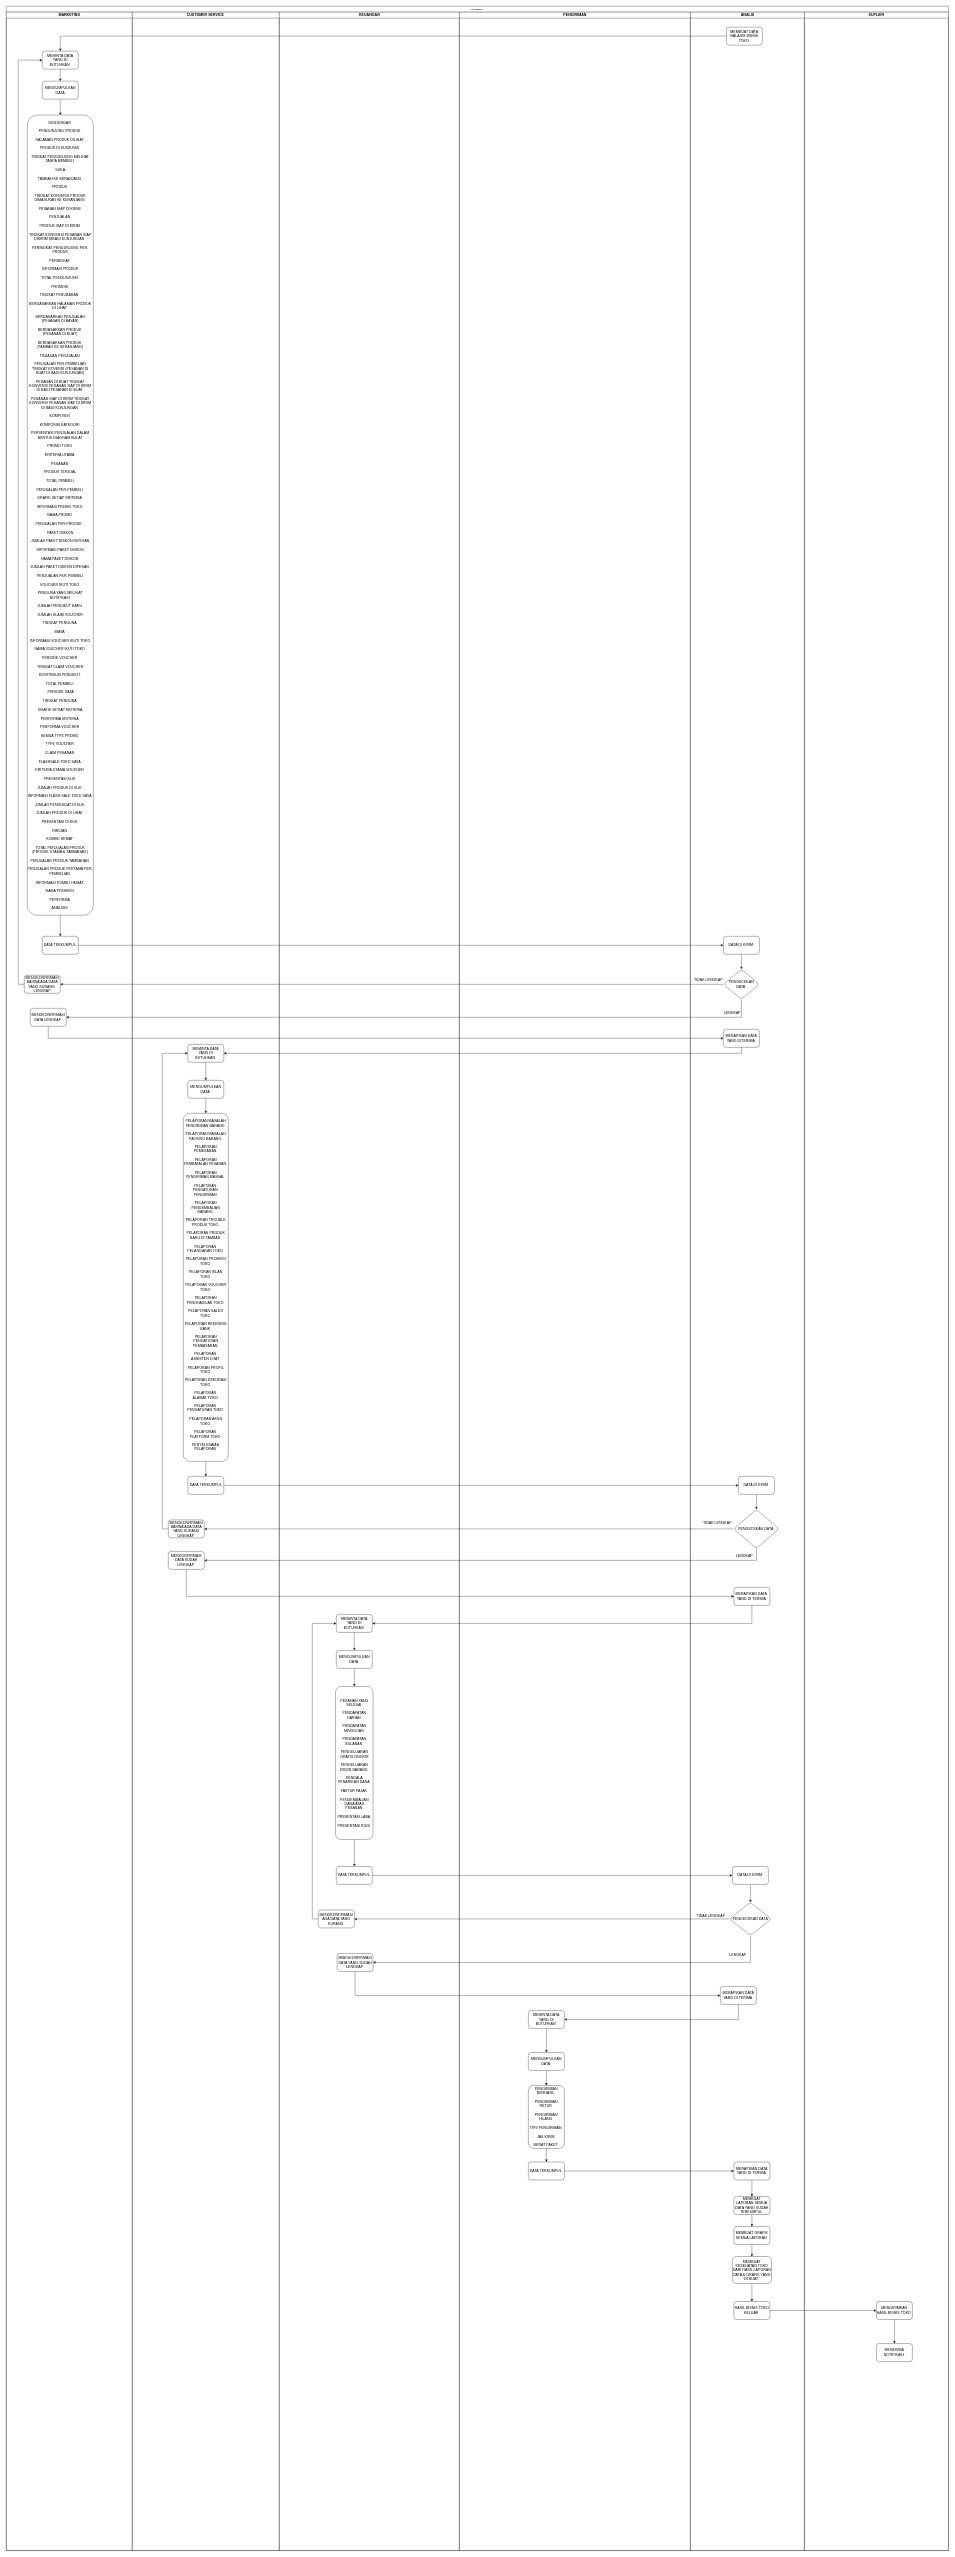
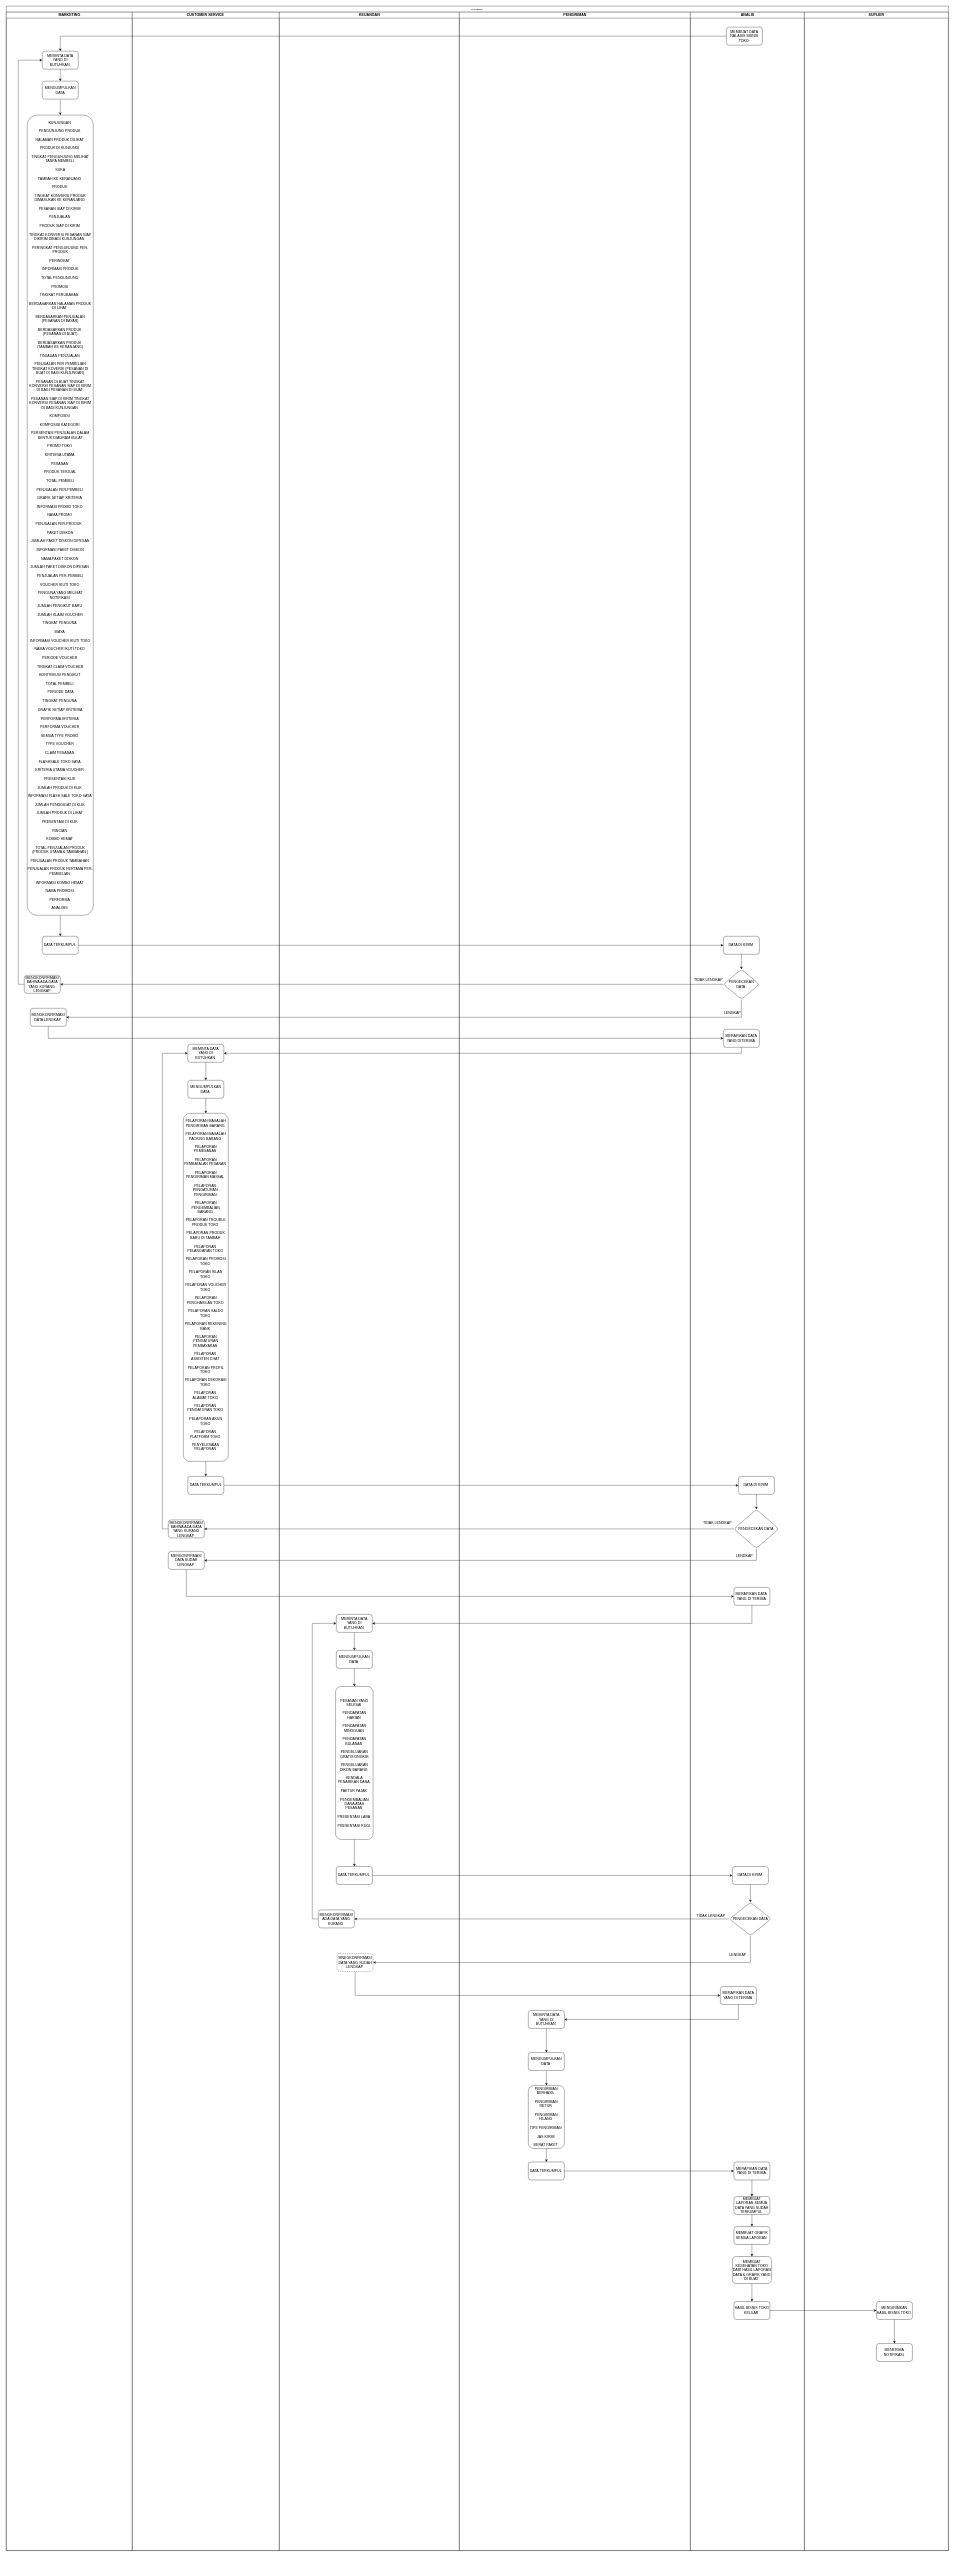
(355, 1962) -> (355, 1962)
